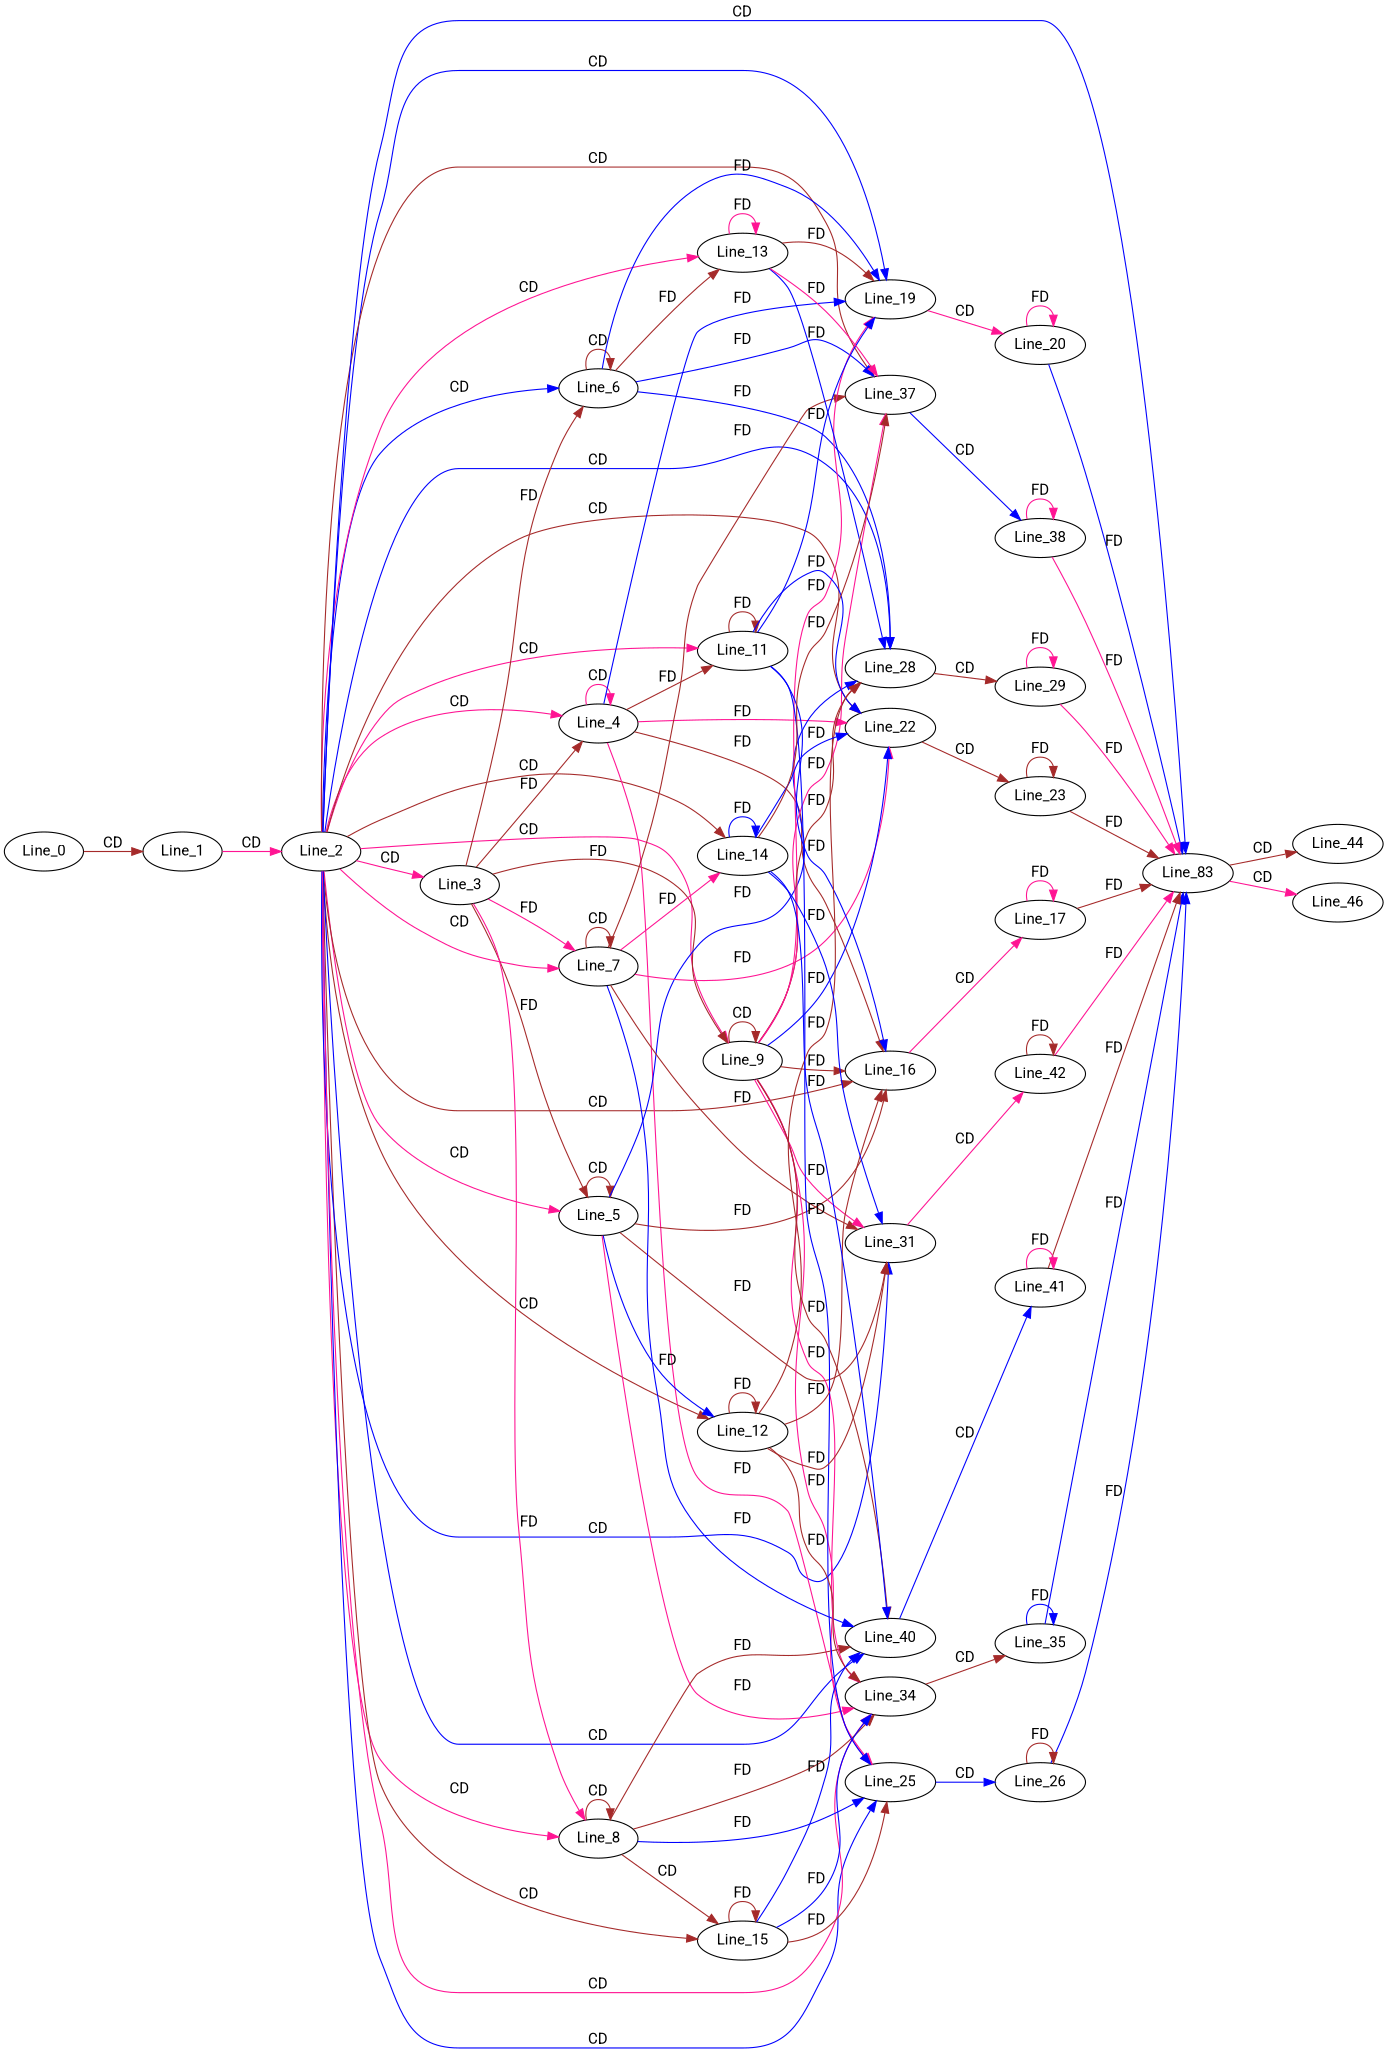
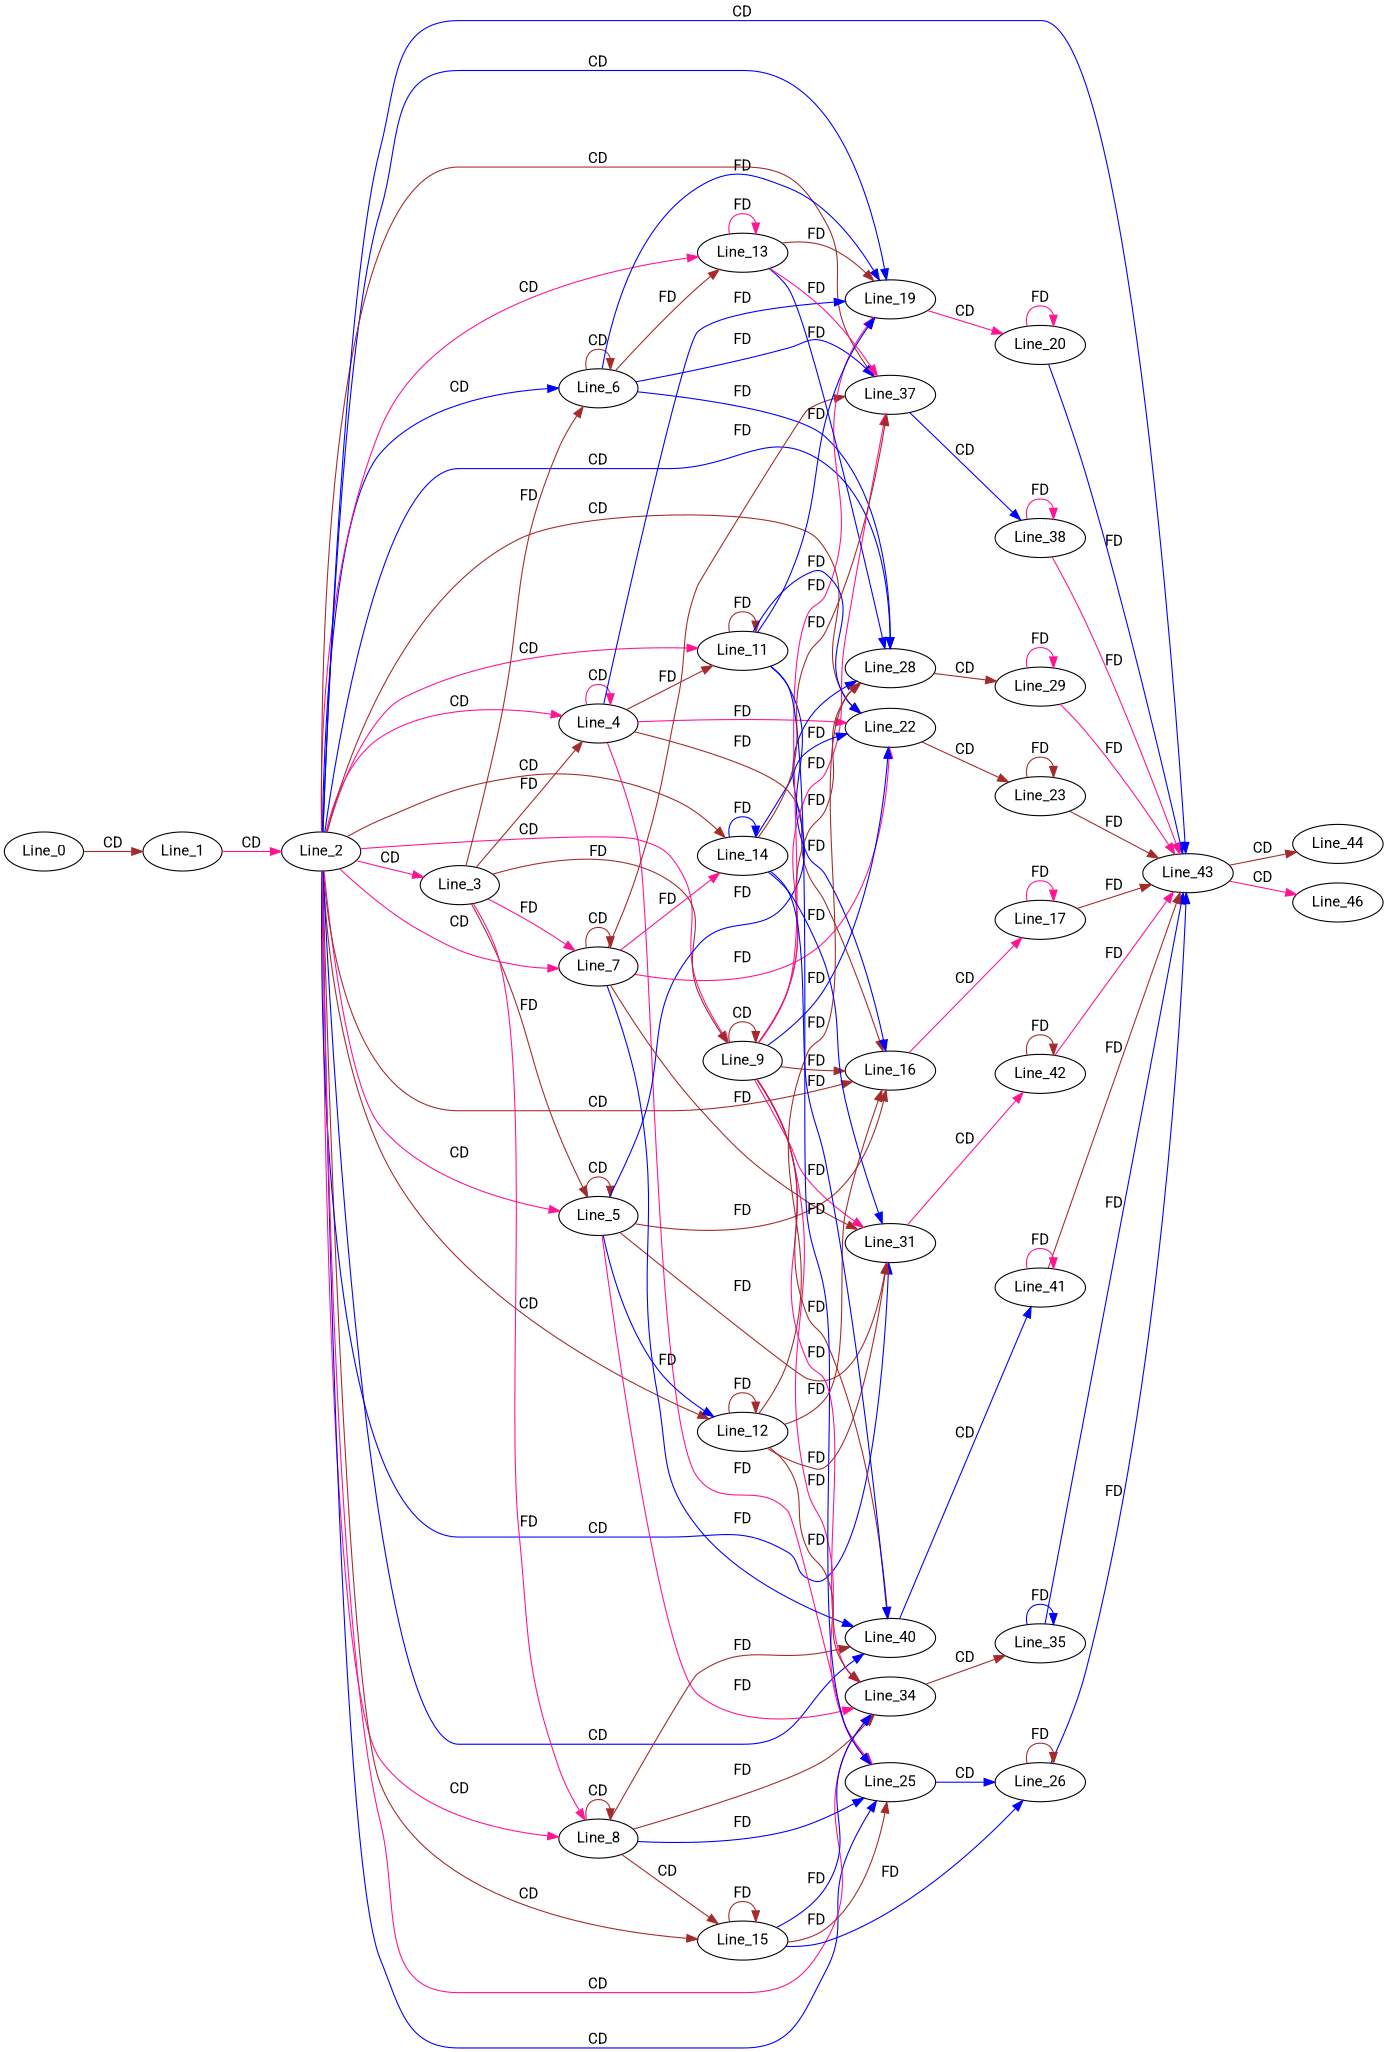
(1188, 873) -> (1188, 873)
(820, 1795) -> (912, 1898)
